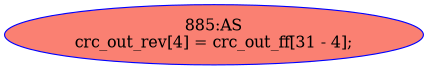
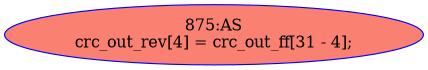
(214, 35) -> (214, 35)
